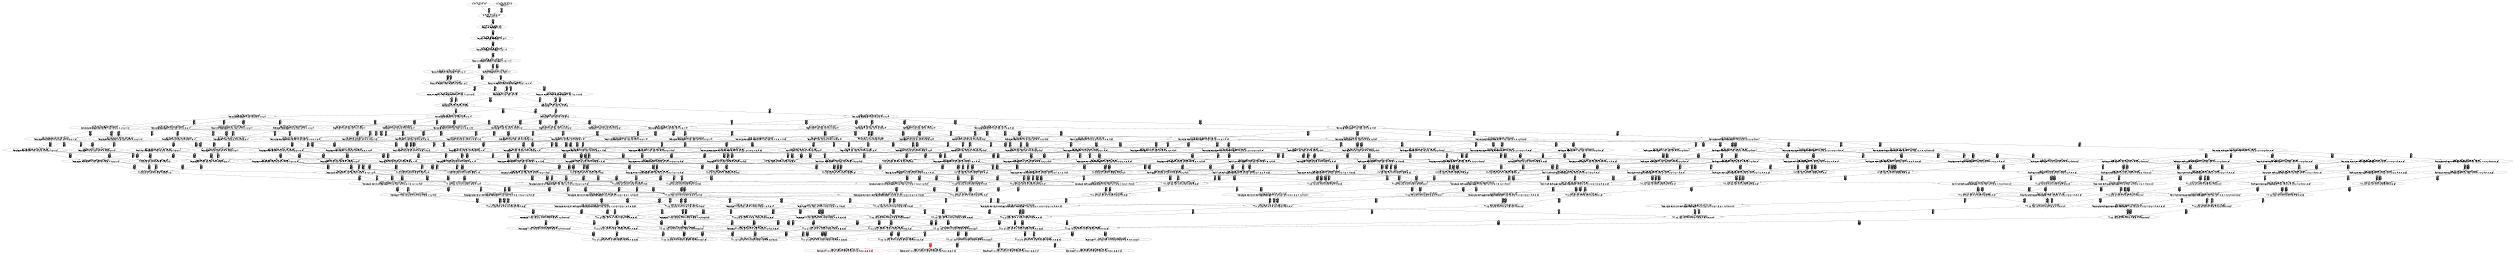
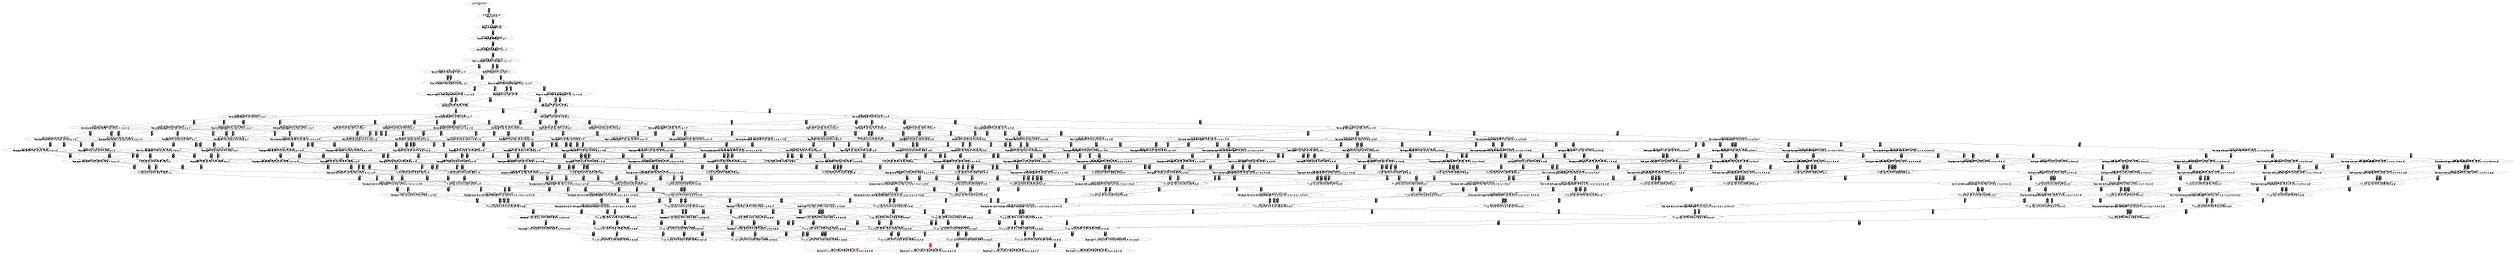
(504, 5) -> none
